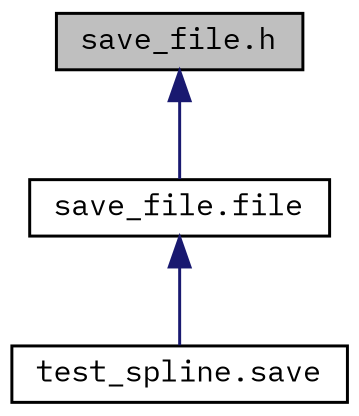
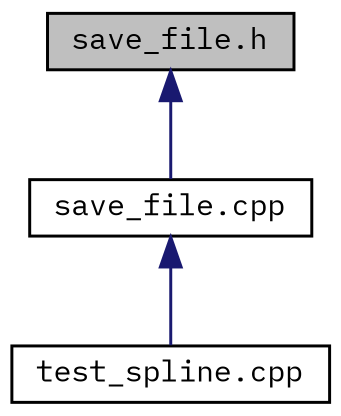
(180, 208) -> (171, 208)
(180, 374) -> (171, 374)
